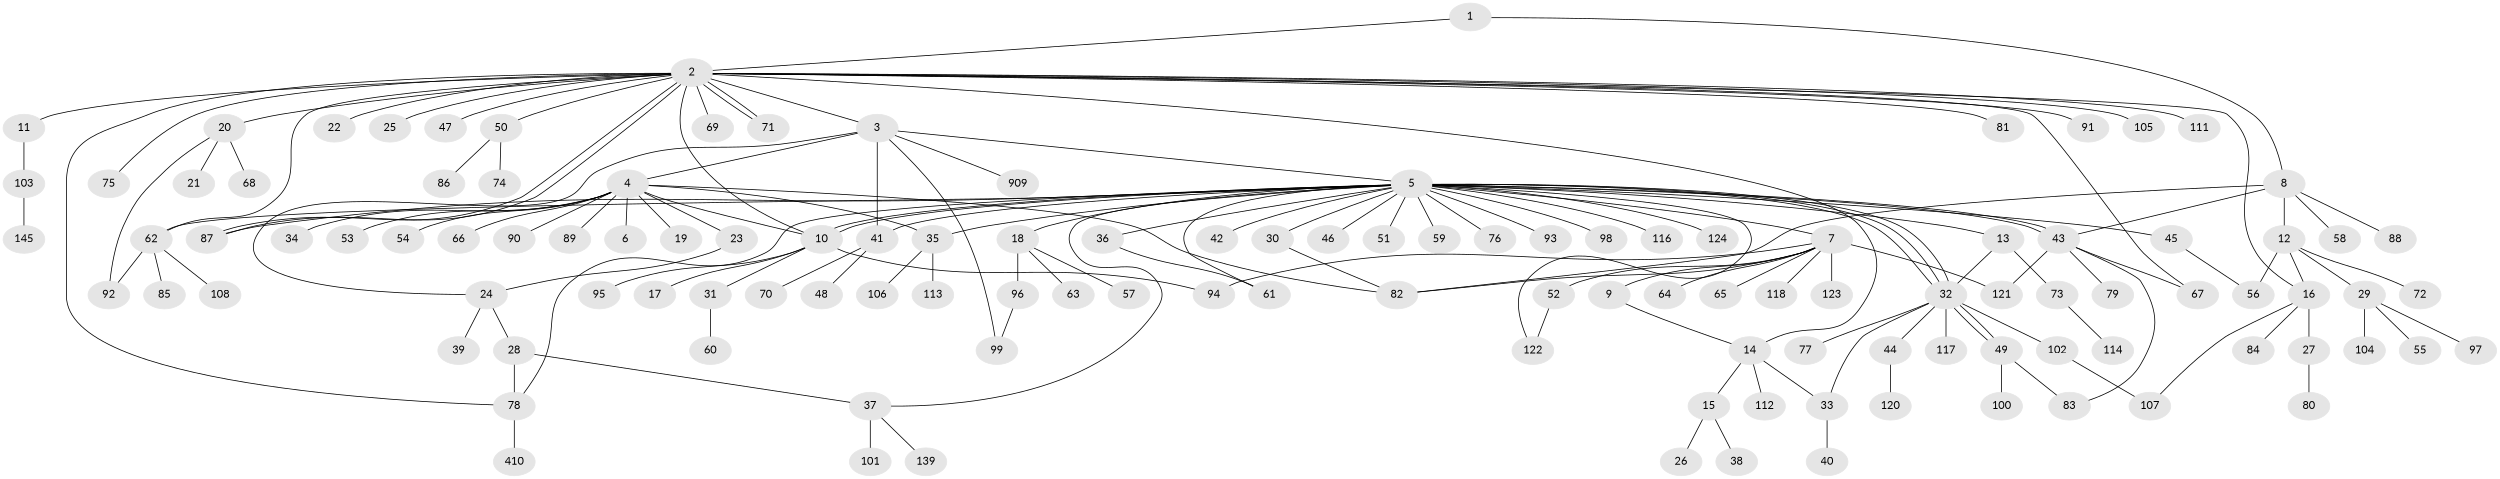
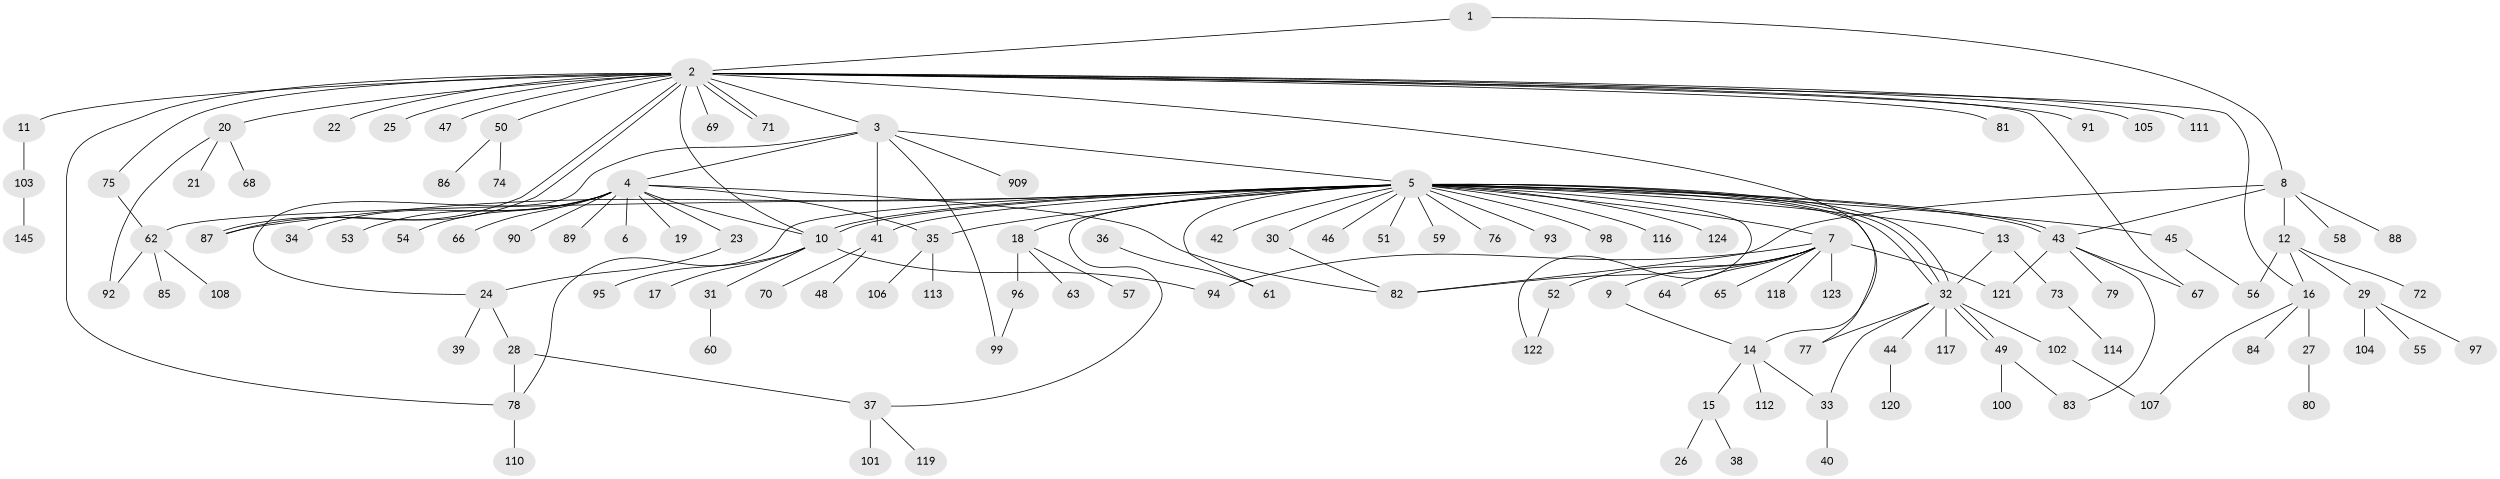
(302, 119) -> (127, 208)
(1256, 209) -> (1718, 198)
(514, 462) -> (514, 462)
(926, 462) -> (926, 462)
